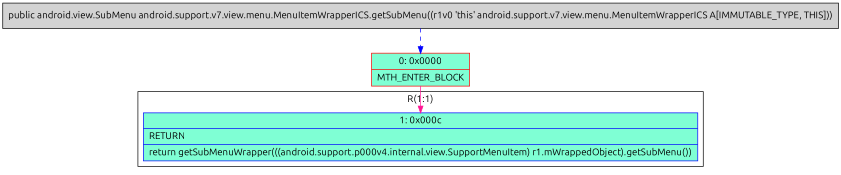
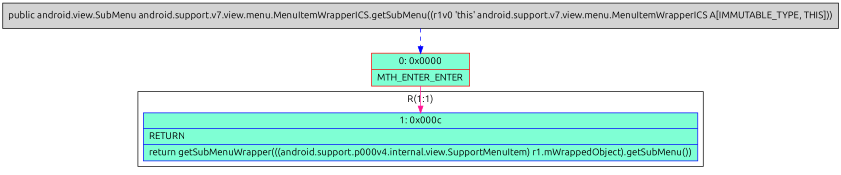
(421, 78) -> (420, 78)
